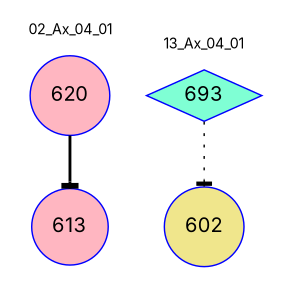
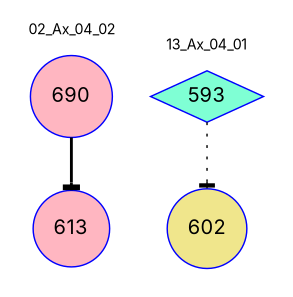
(71, 31) -> (72, 31)
(70, 96) -> (71, 97)
(204, 96) -> (207, 97)
